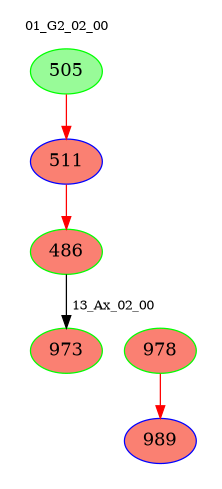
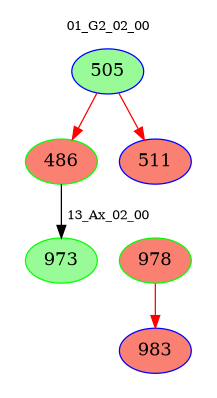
(66, 71) -> (108, 71)
(66, 201) -> (88, 111)
(66, 351) -> (61, 261)
(160, 441) -> (155, 351)
